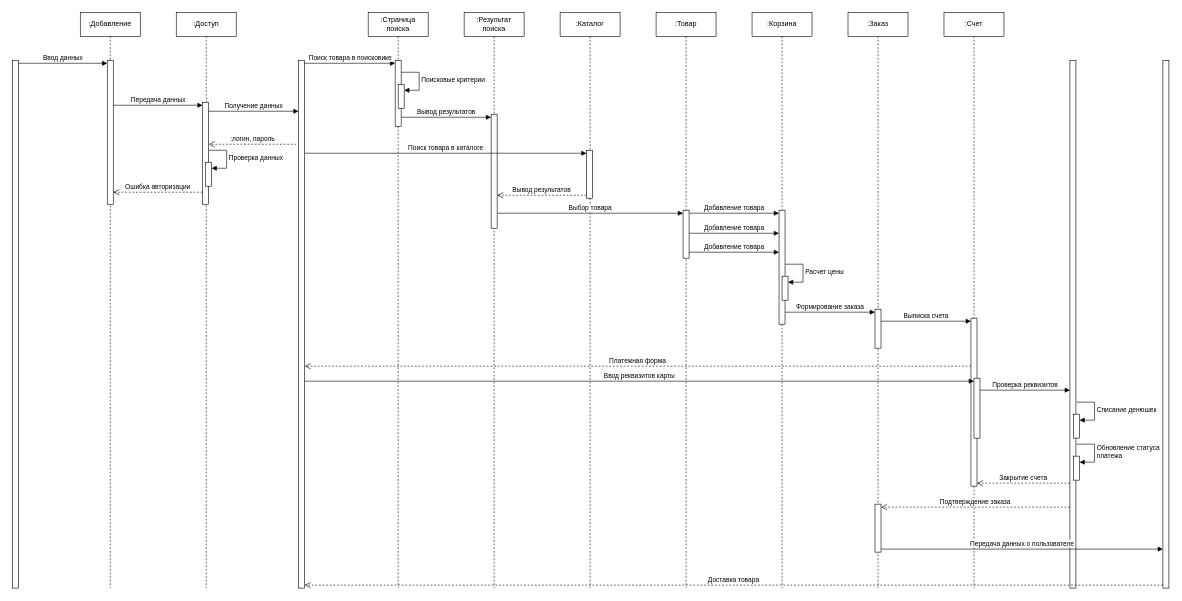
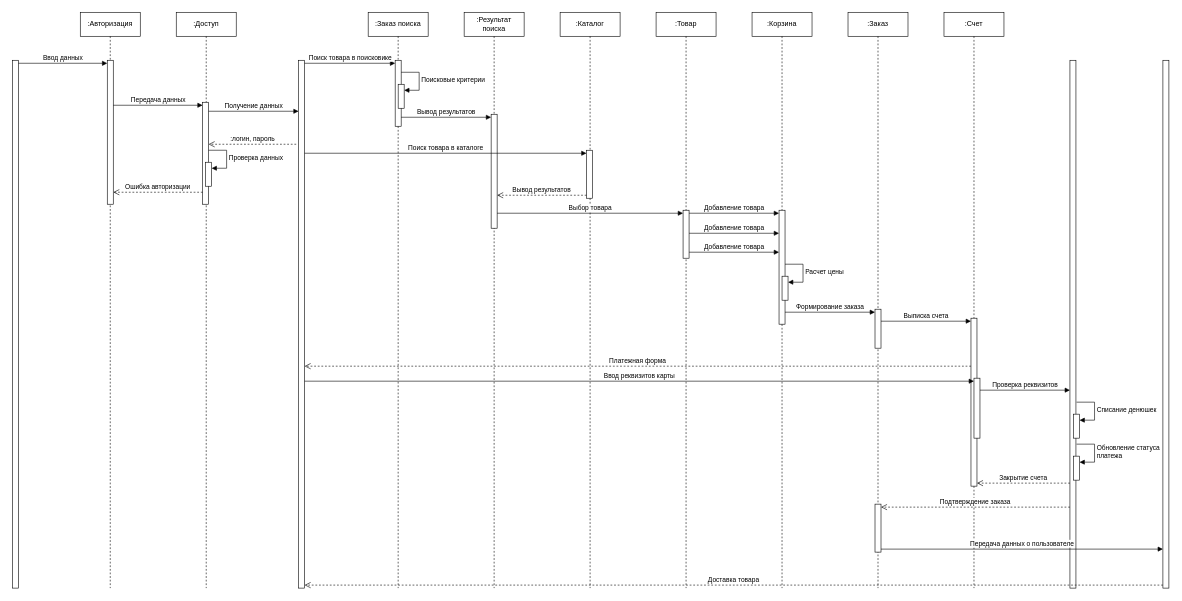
(110, 24) -> (110, 24)
(398, 24) -> (398, 24)
